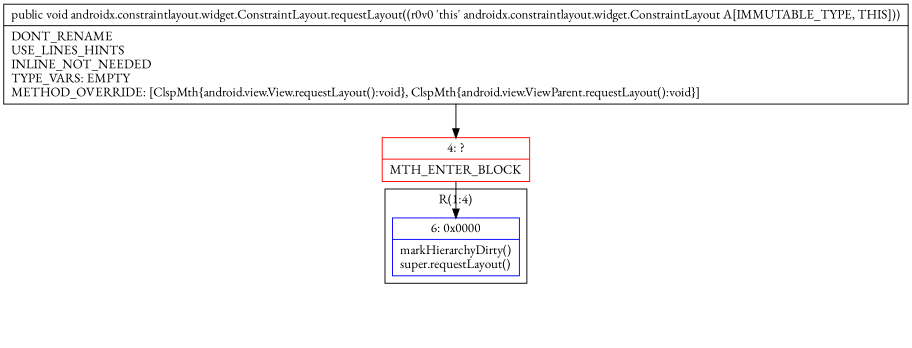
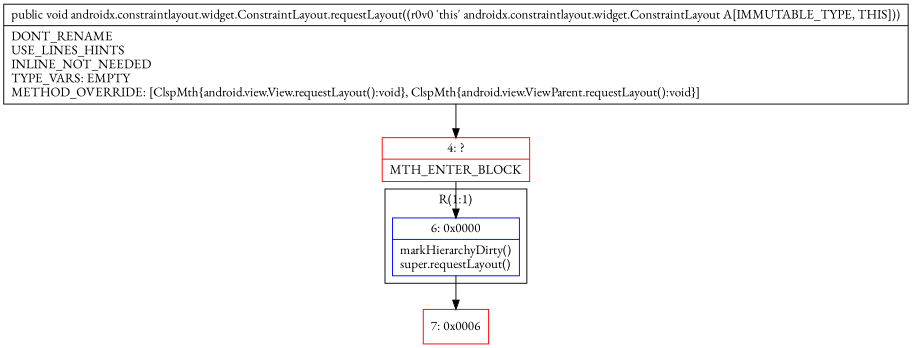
(456, 200) -> (456, 200)
none -> (456, 327)
